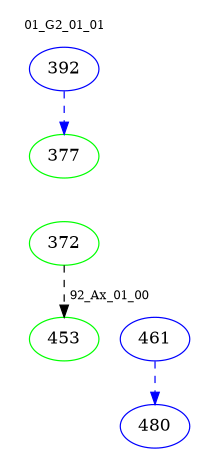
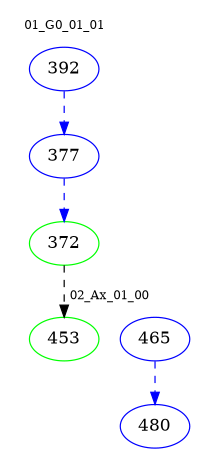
(65, 26) -> (65, 26)
(64, 156) -> (64, 156)
none -> (64, 194)
(110, 296) -> (110, 296)
(155, 339) -> (155, 339)
